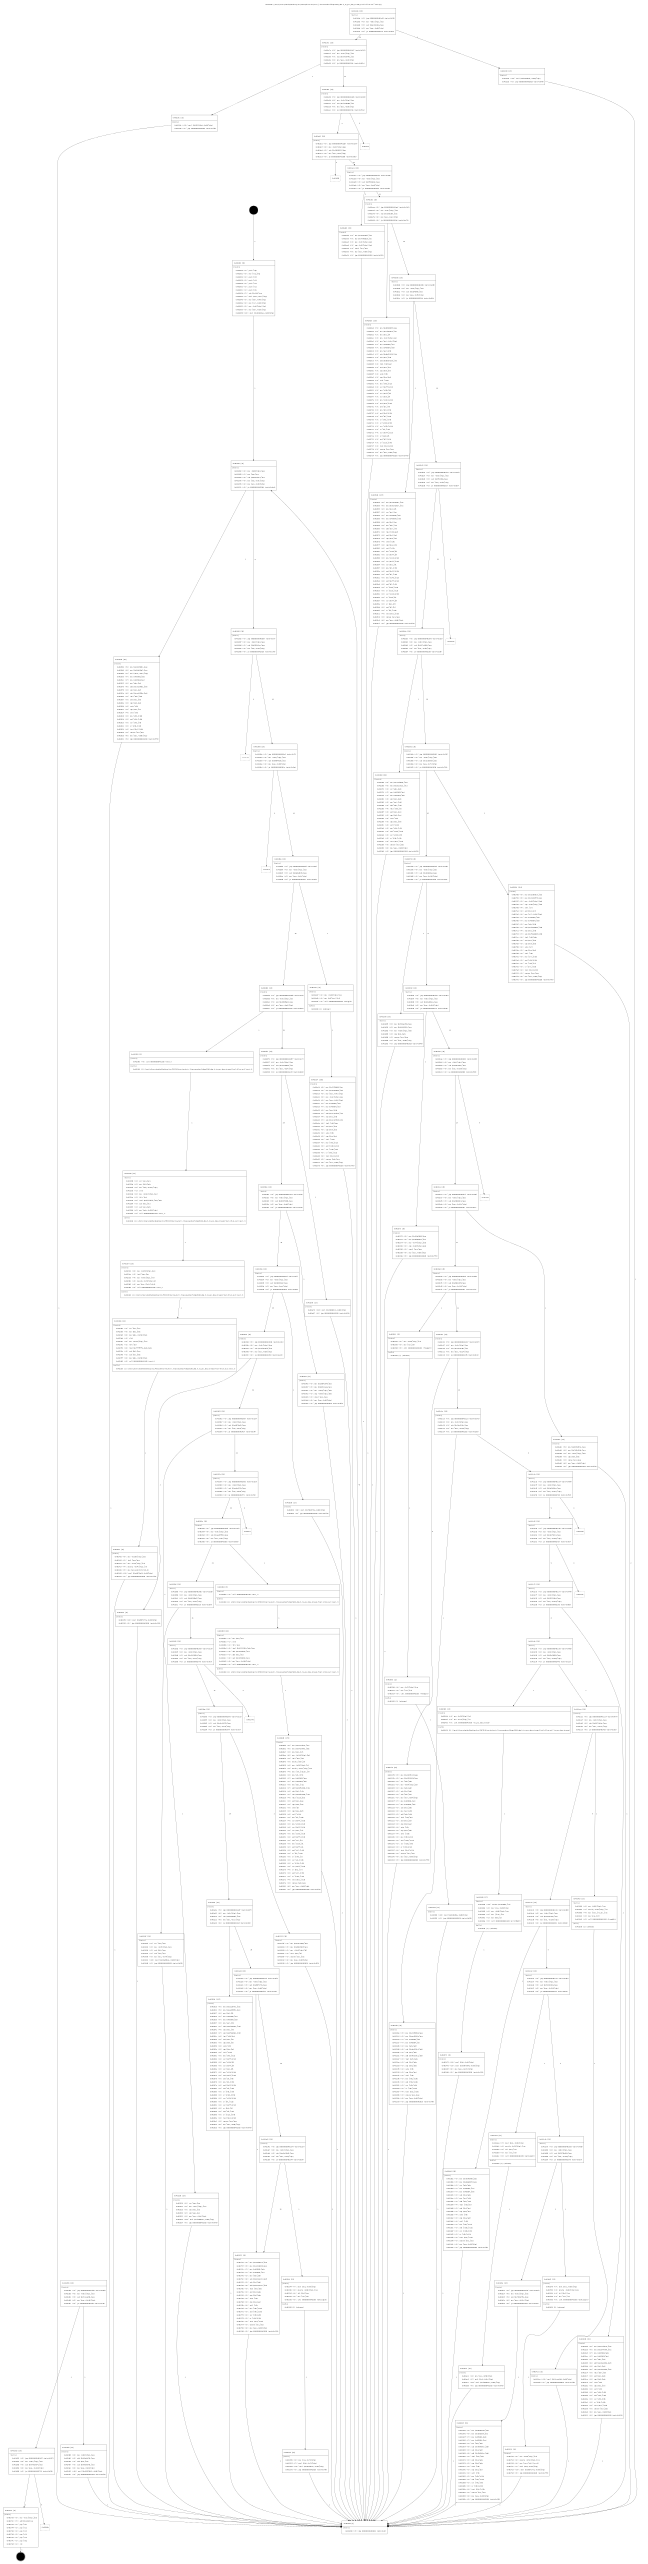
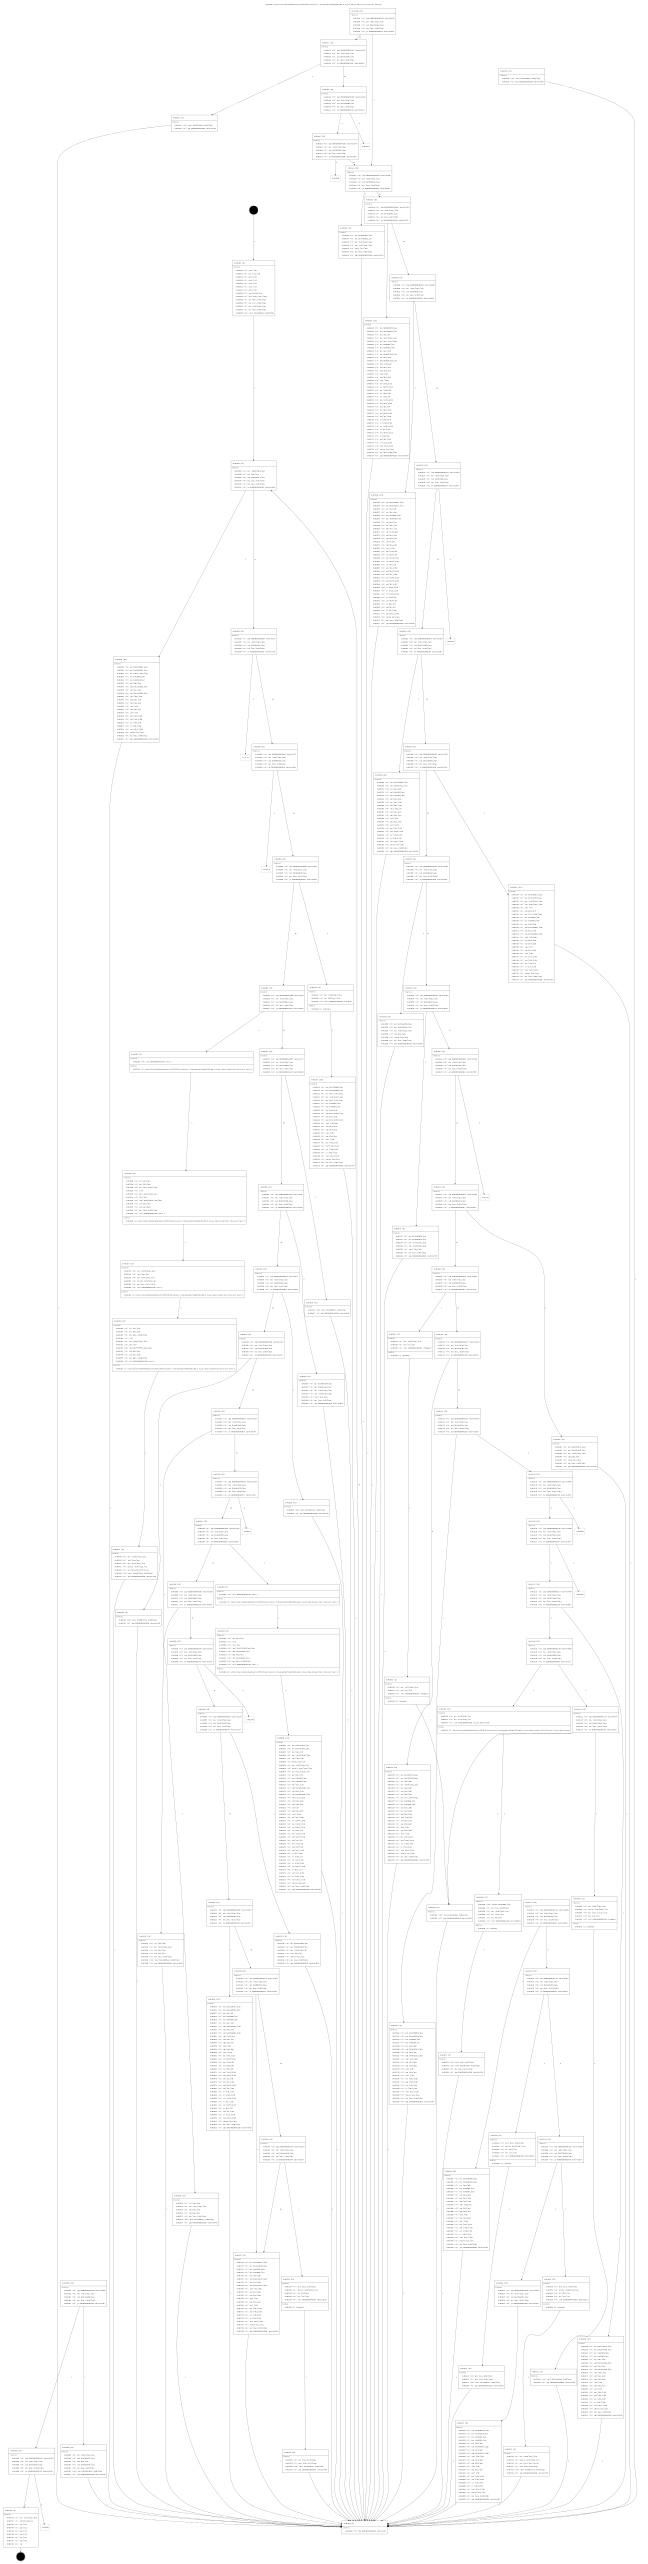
(447, 49) -> (373, 99)
(571, 1816) -> (466, 1777)
